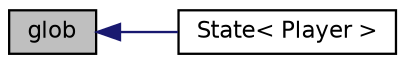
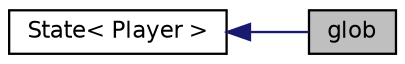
(149, 32) -> (280, 32)
